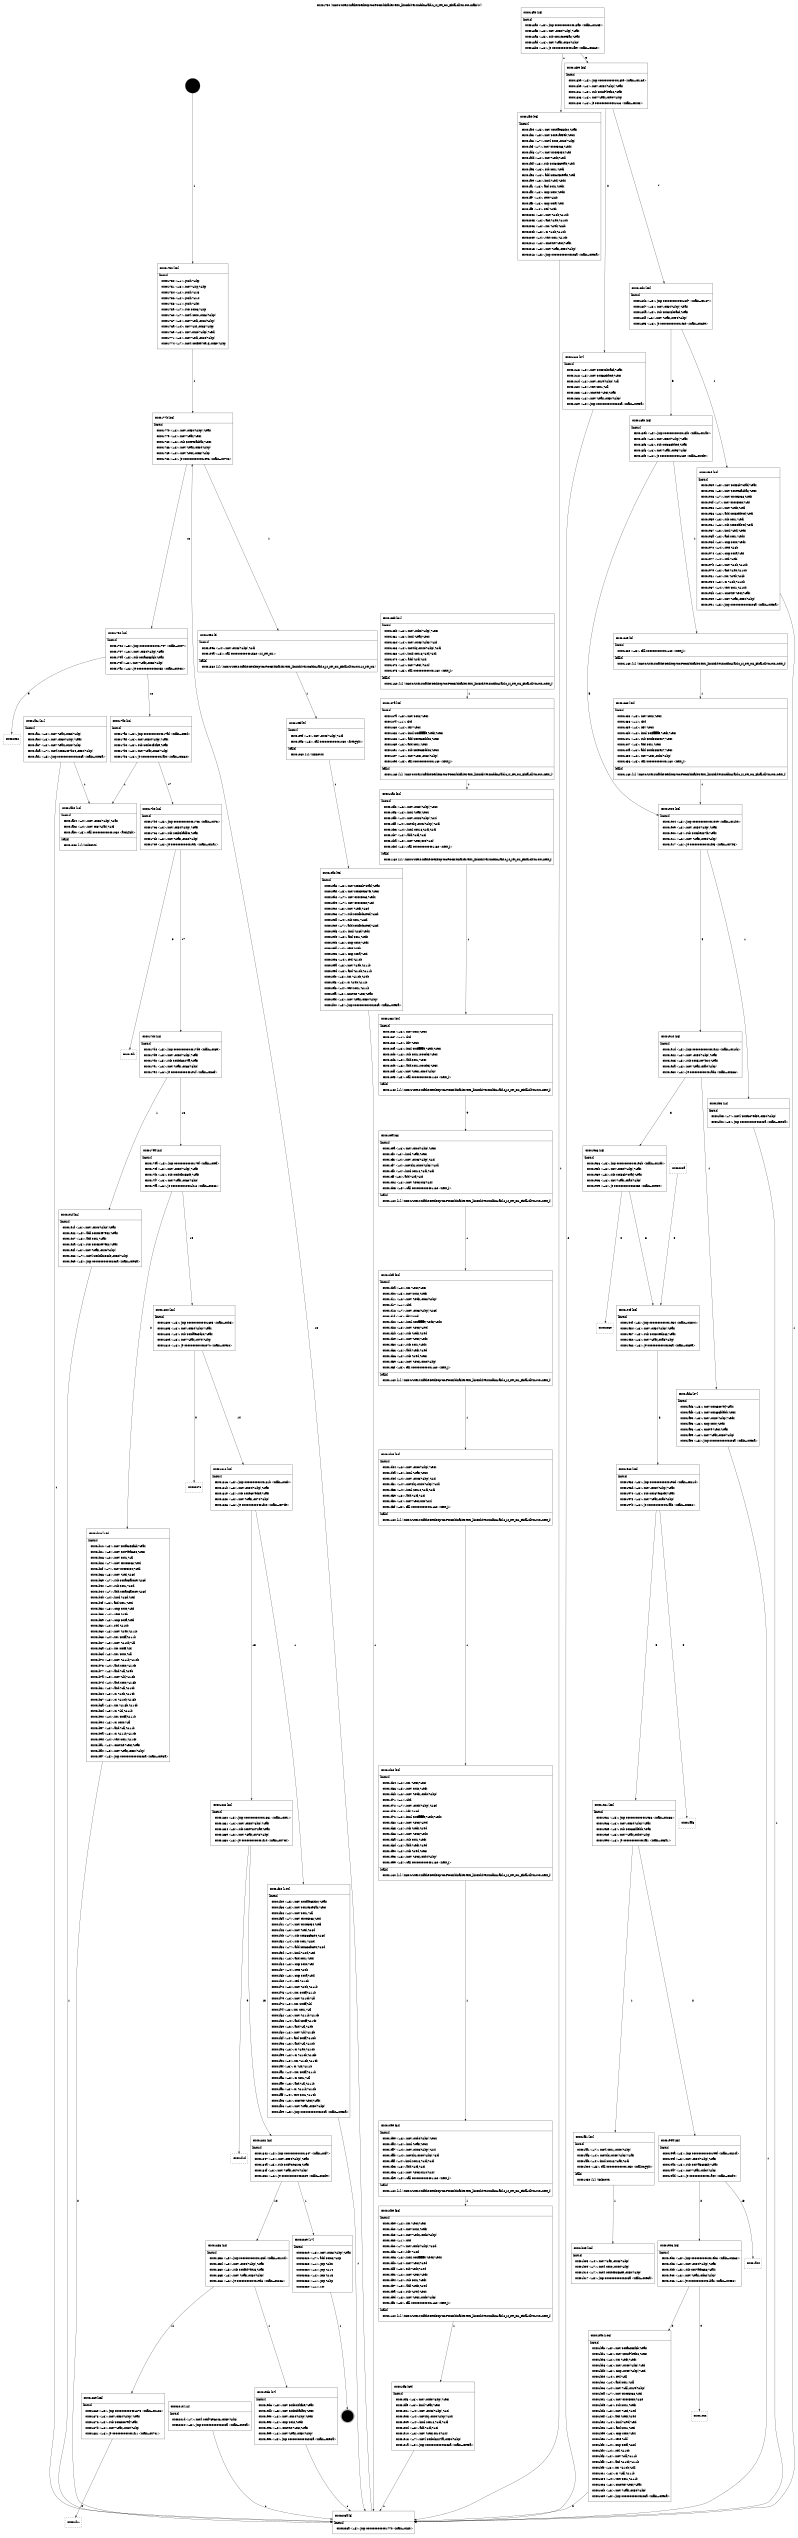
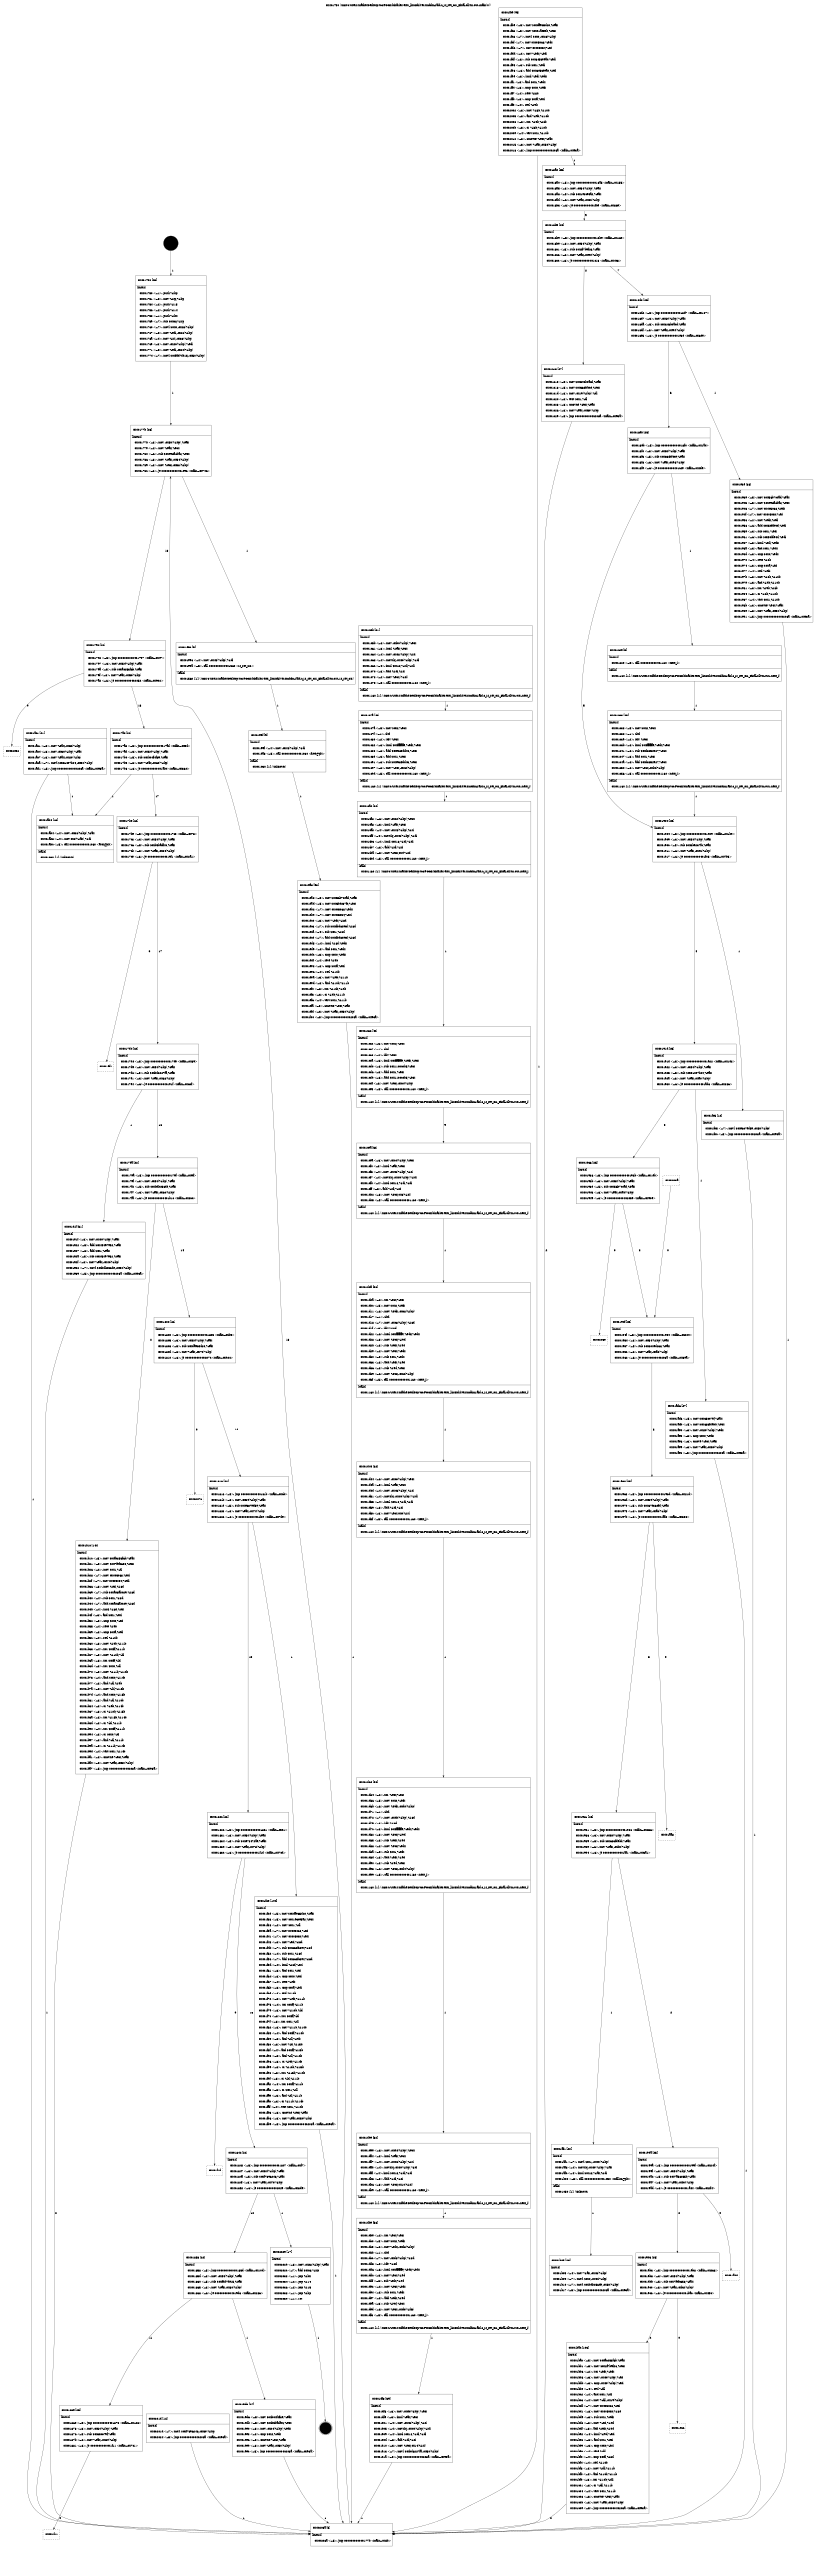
(562, 82) -> (573, 160)
(742, 2201) -> (720, 2213)
